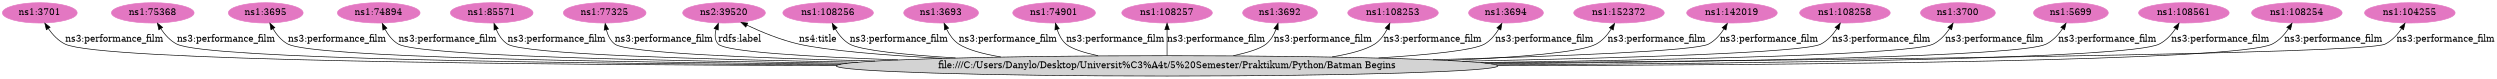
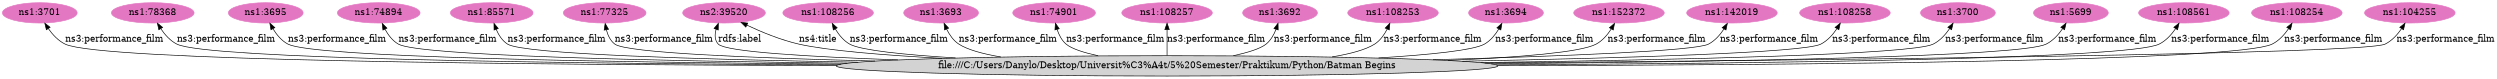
(153, 13) -> (153, 13)
